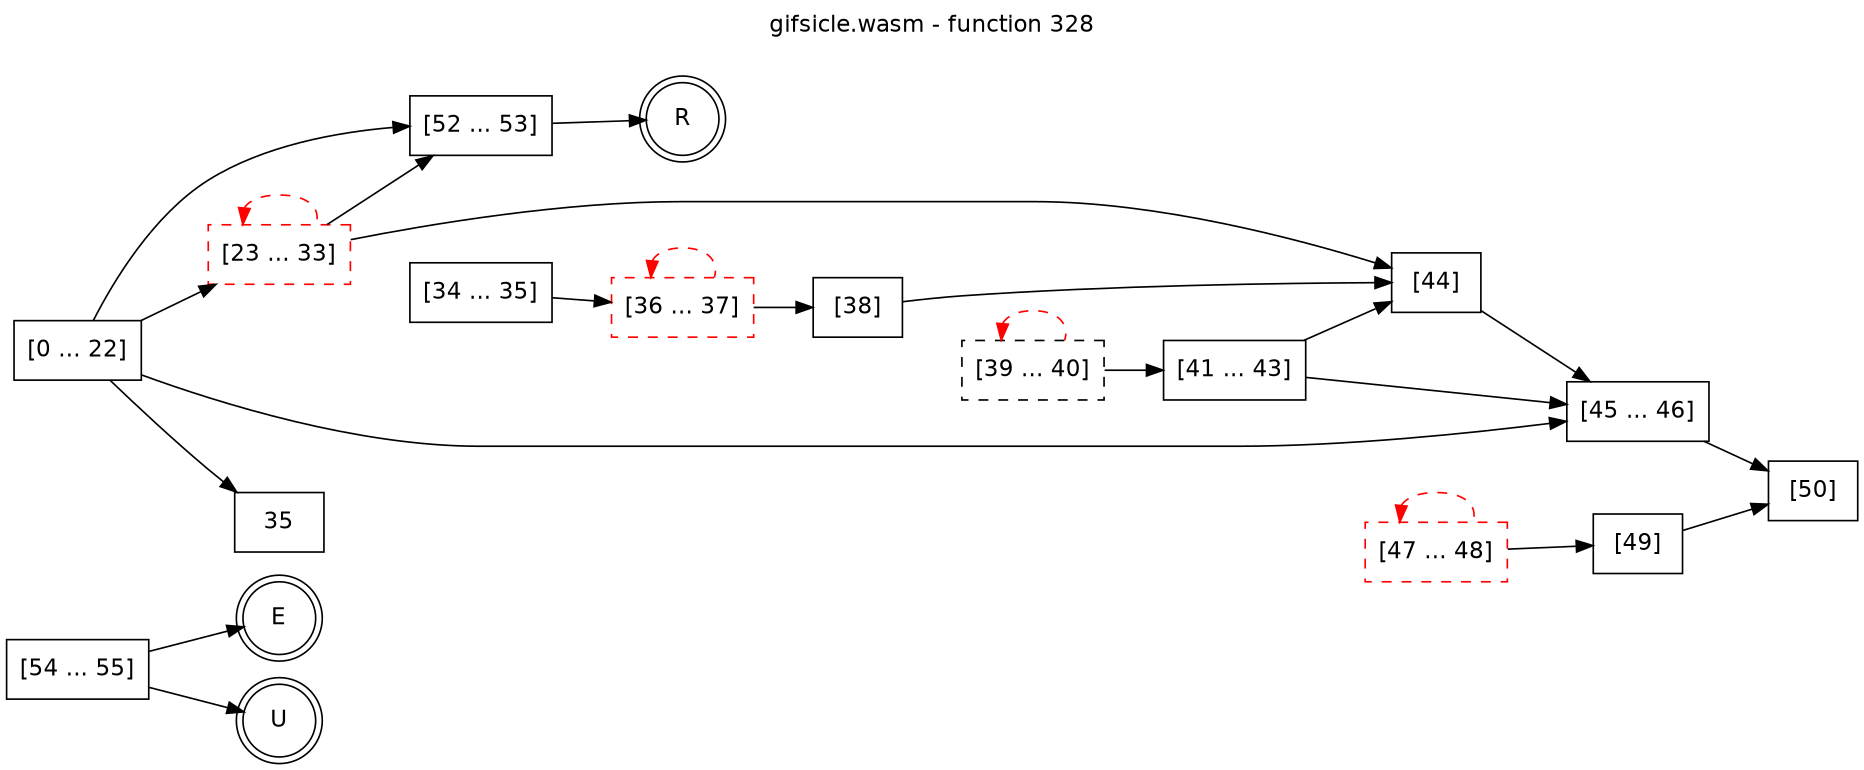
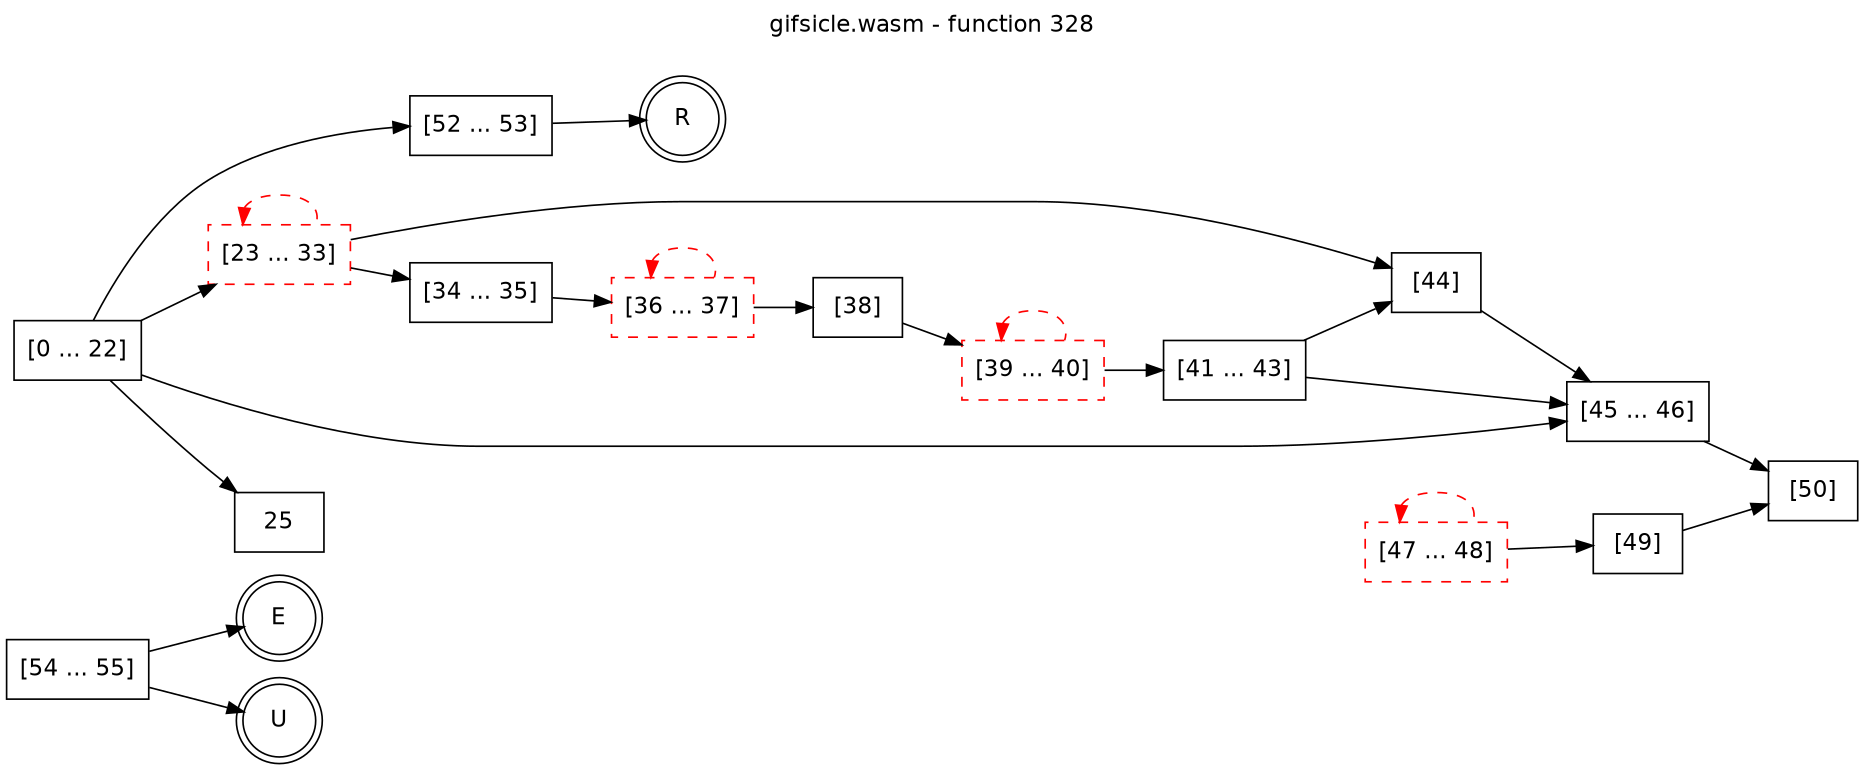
(373, 195) -> (372, 272)
(1139, 287) -> (925, 331)
(1033, 370) -> (1033, 370)
(279, 522) -> (279, 522)
